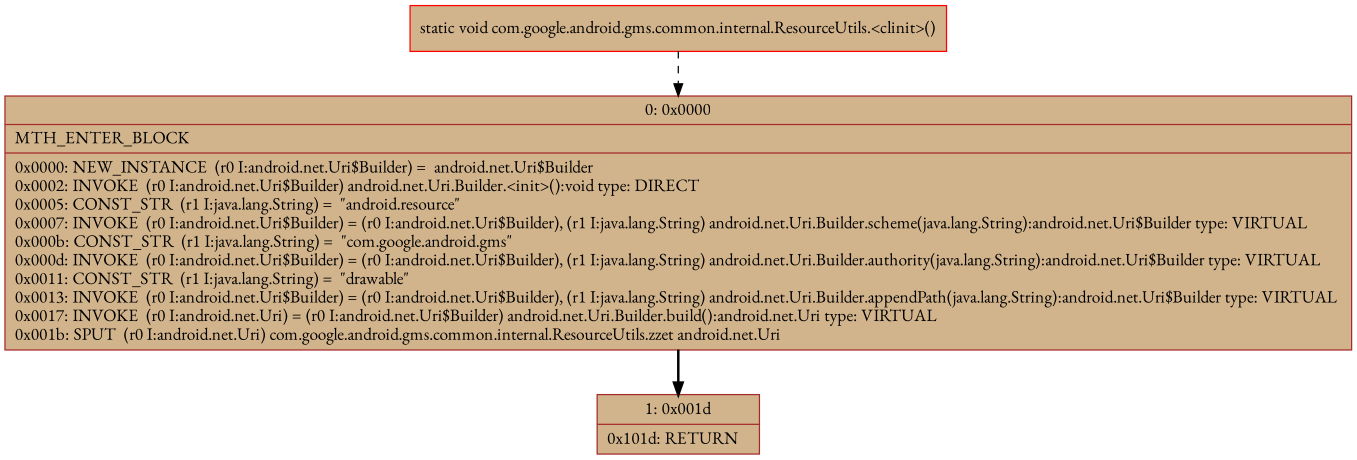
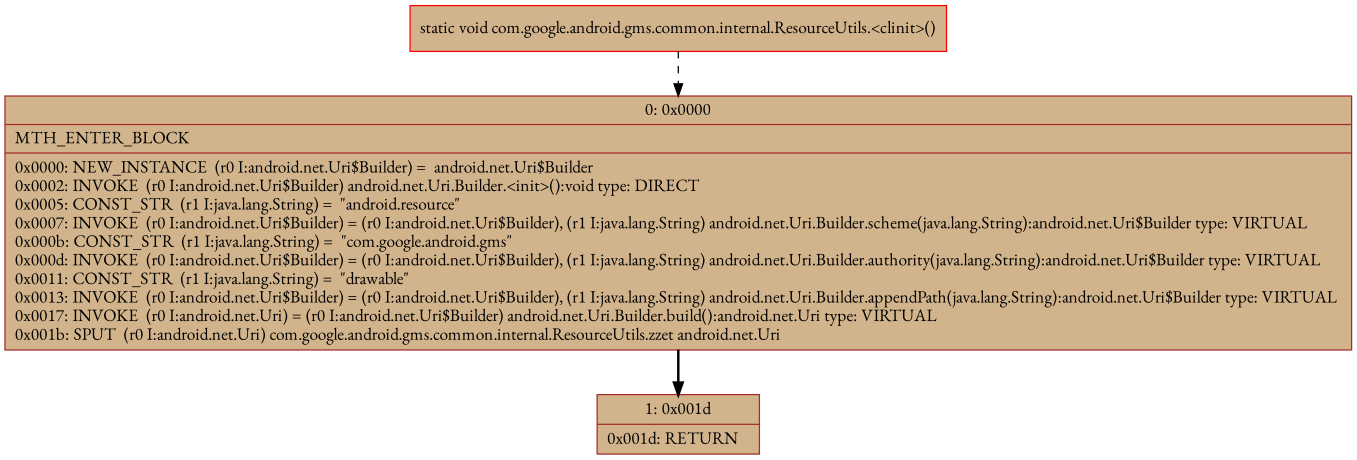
(678, 439) -> (678, 439)
